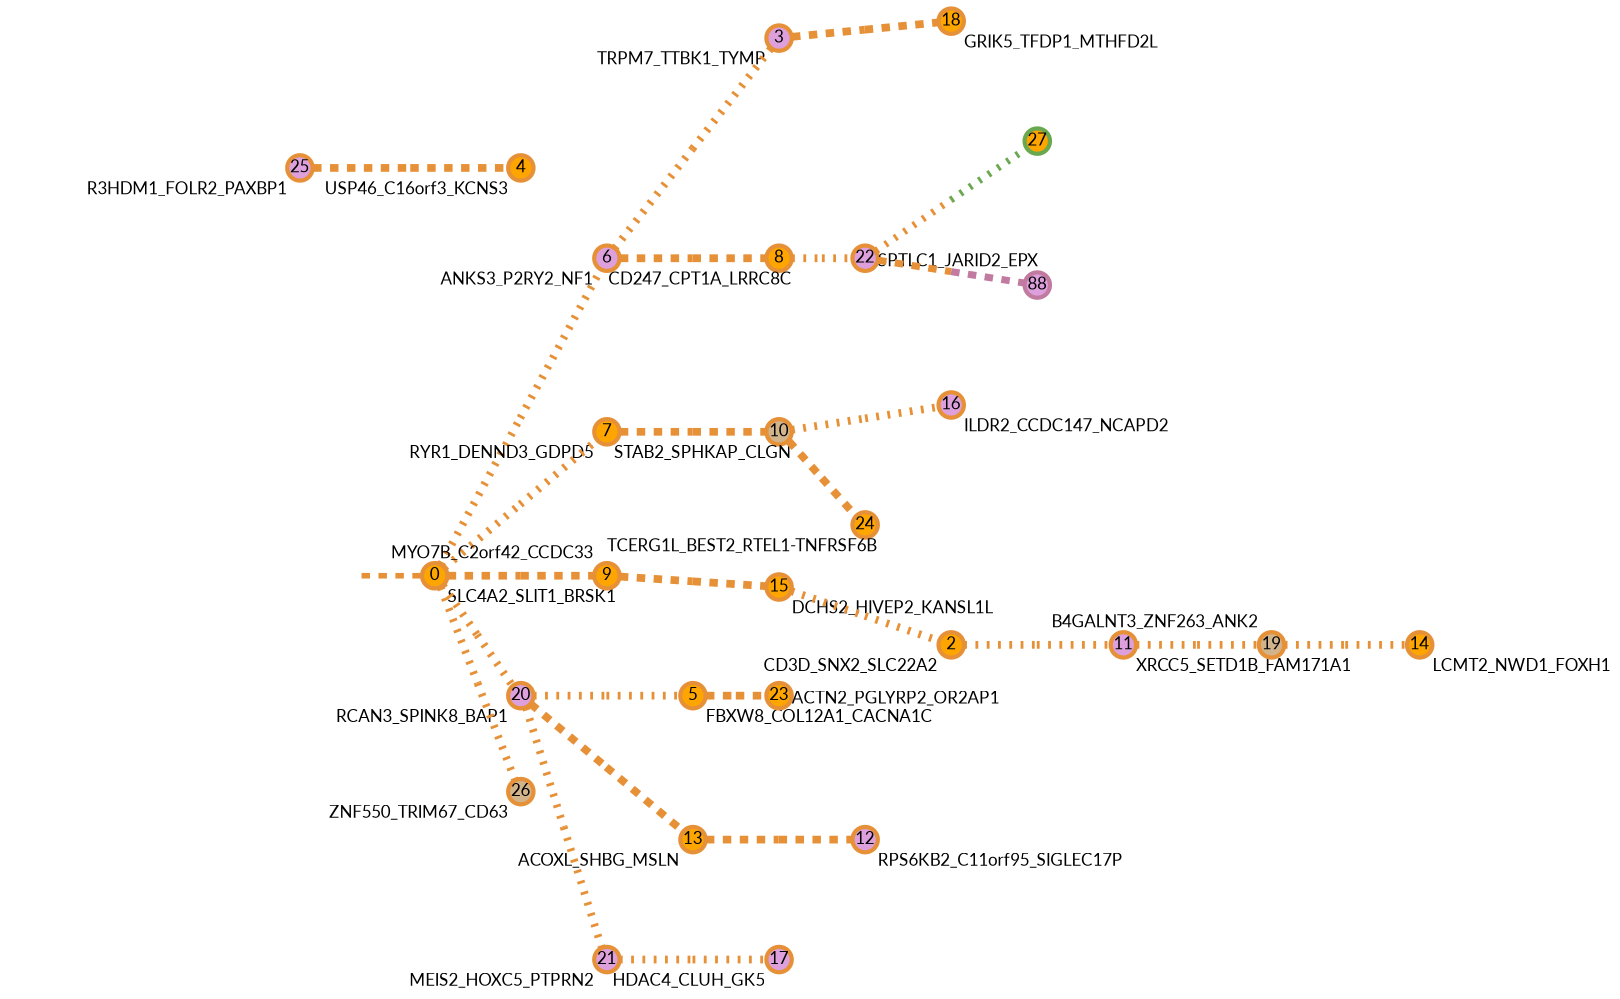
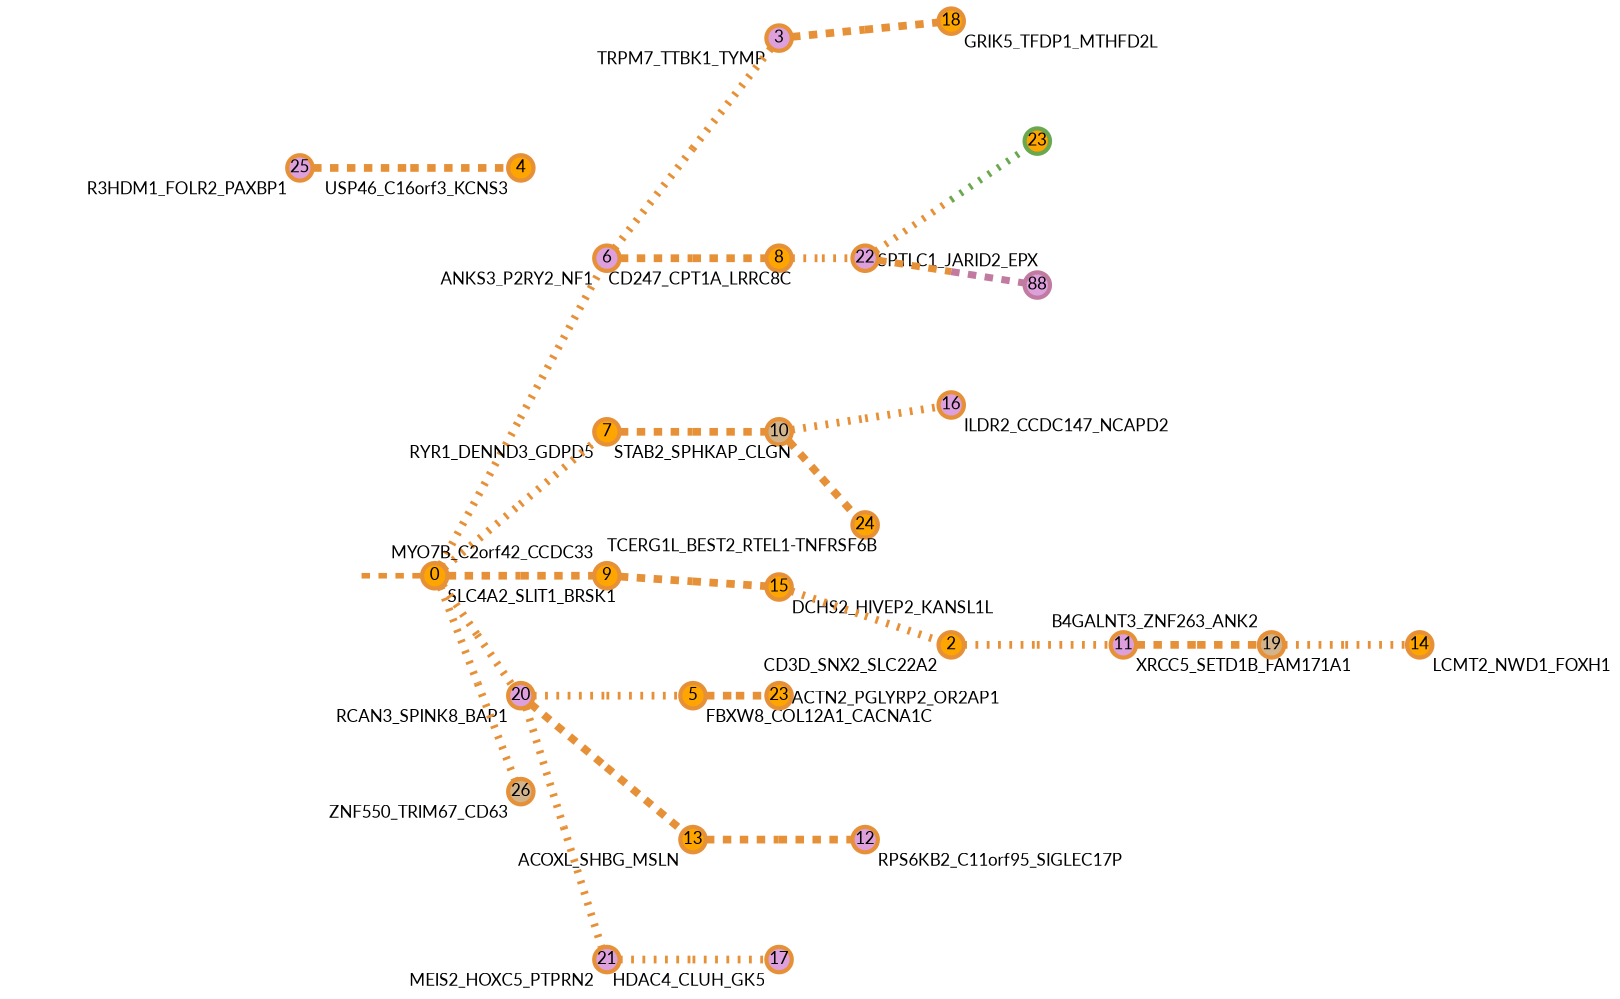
(1037, 141) -> (1037, 141)
(1197, 645) -> (1197, 645)
